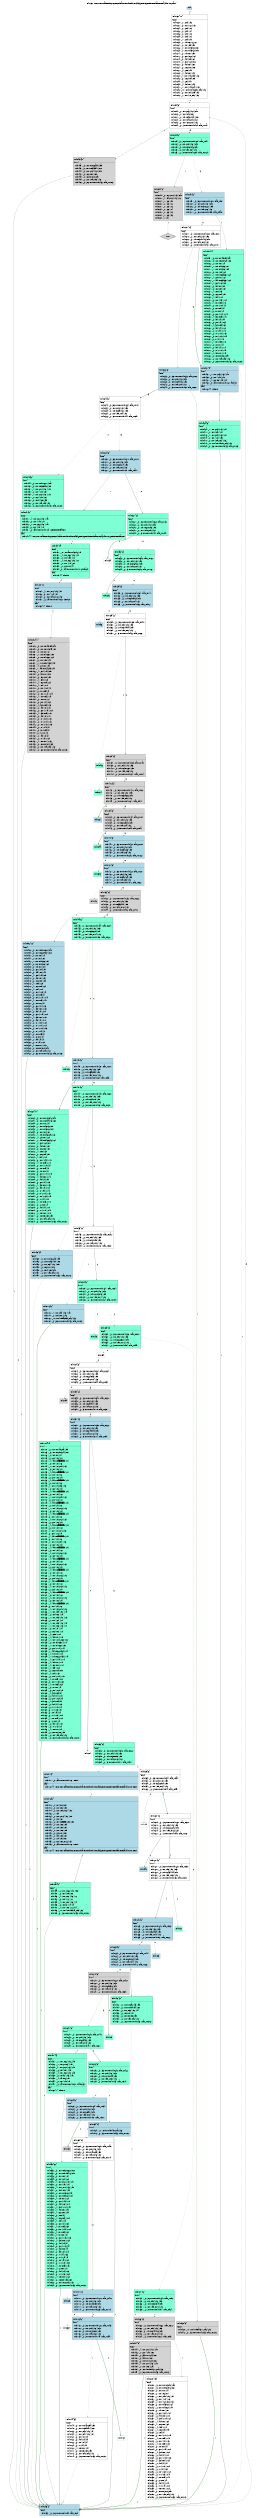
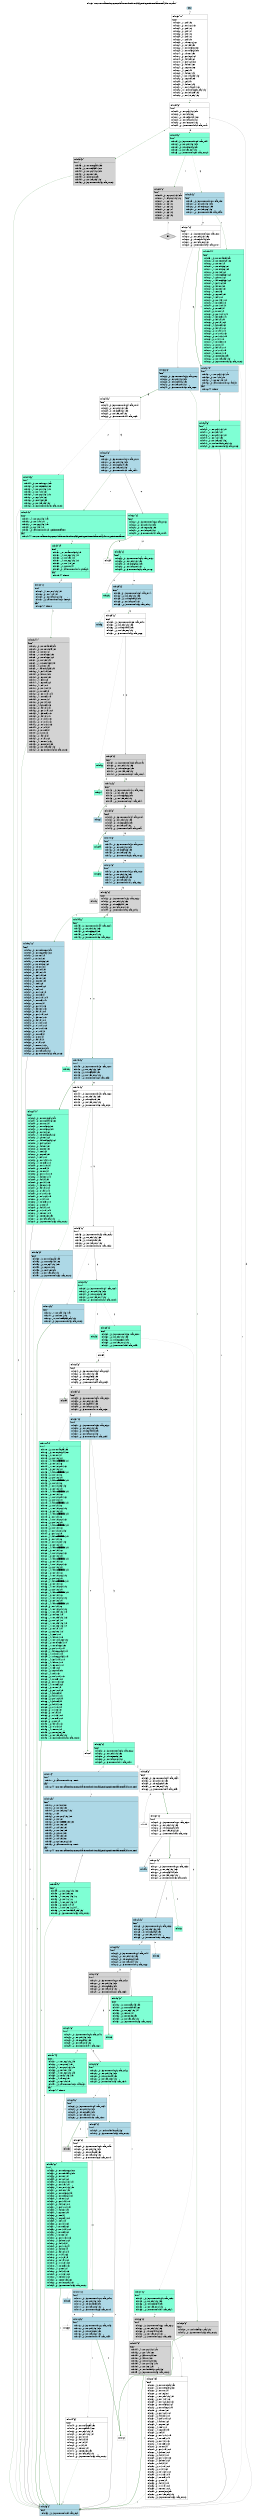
(189, 8) -> (189, 8)
(168, 236) -> (168, 236)
(93, 1096) -> (93, 1096)
(205, 2473) -> (148, 2376)
